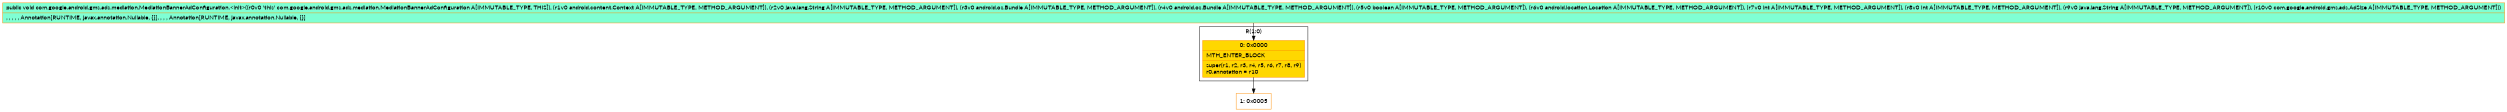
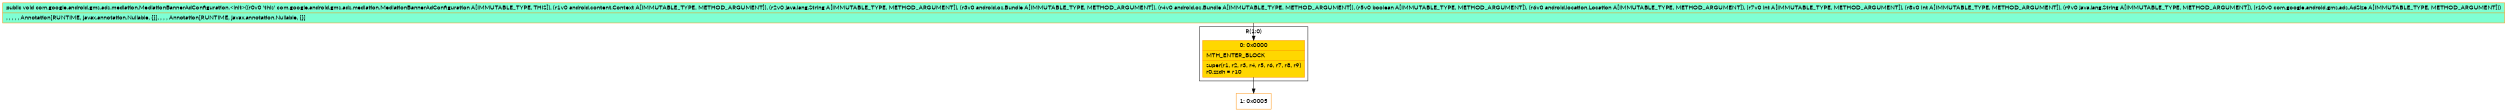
(1232, 72) -> (1224, 72)
